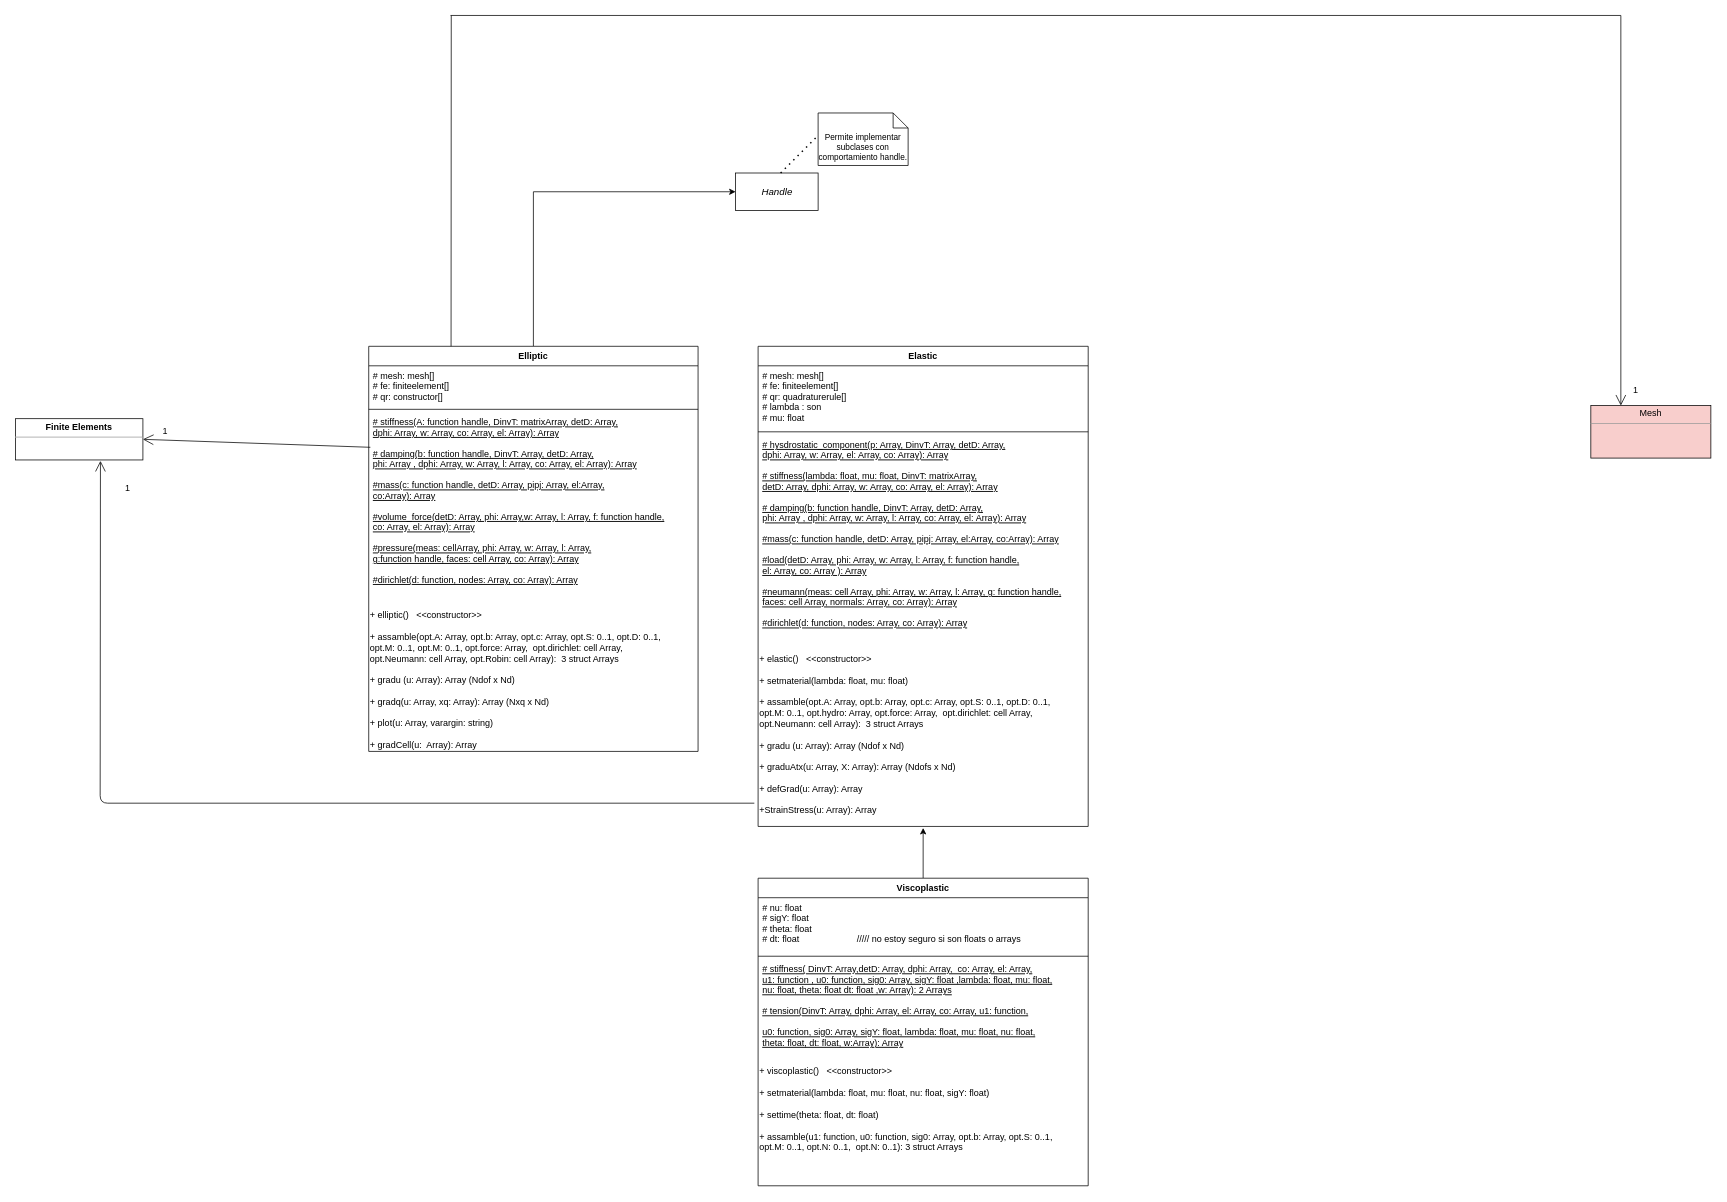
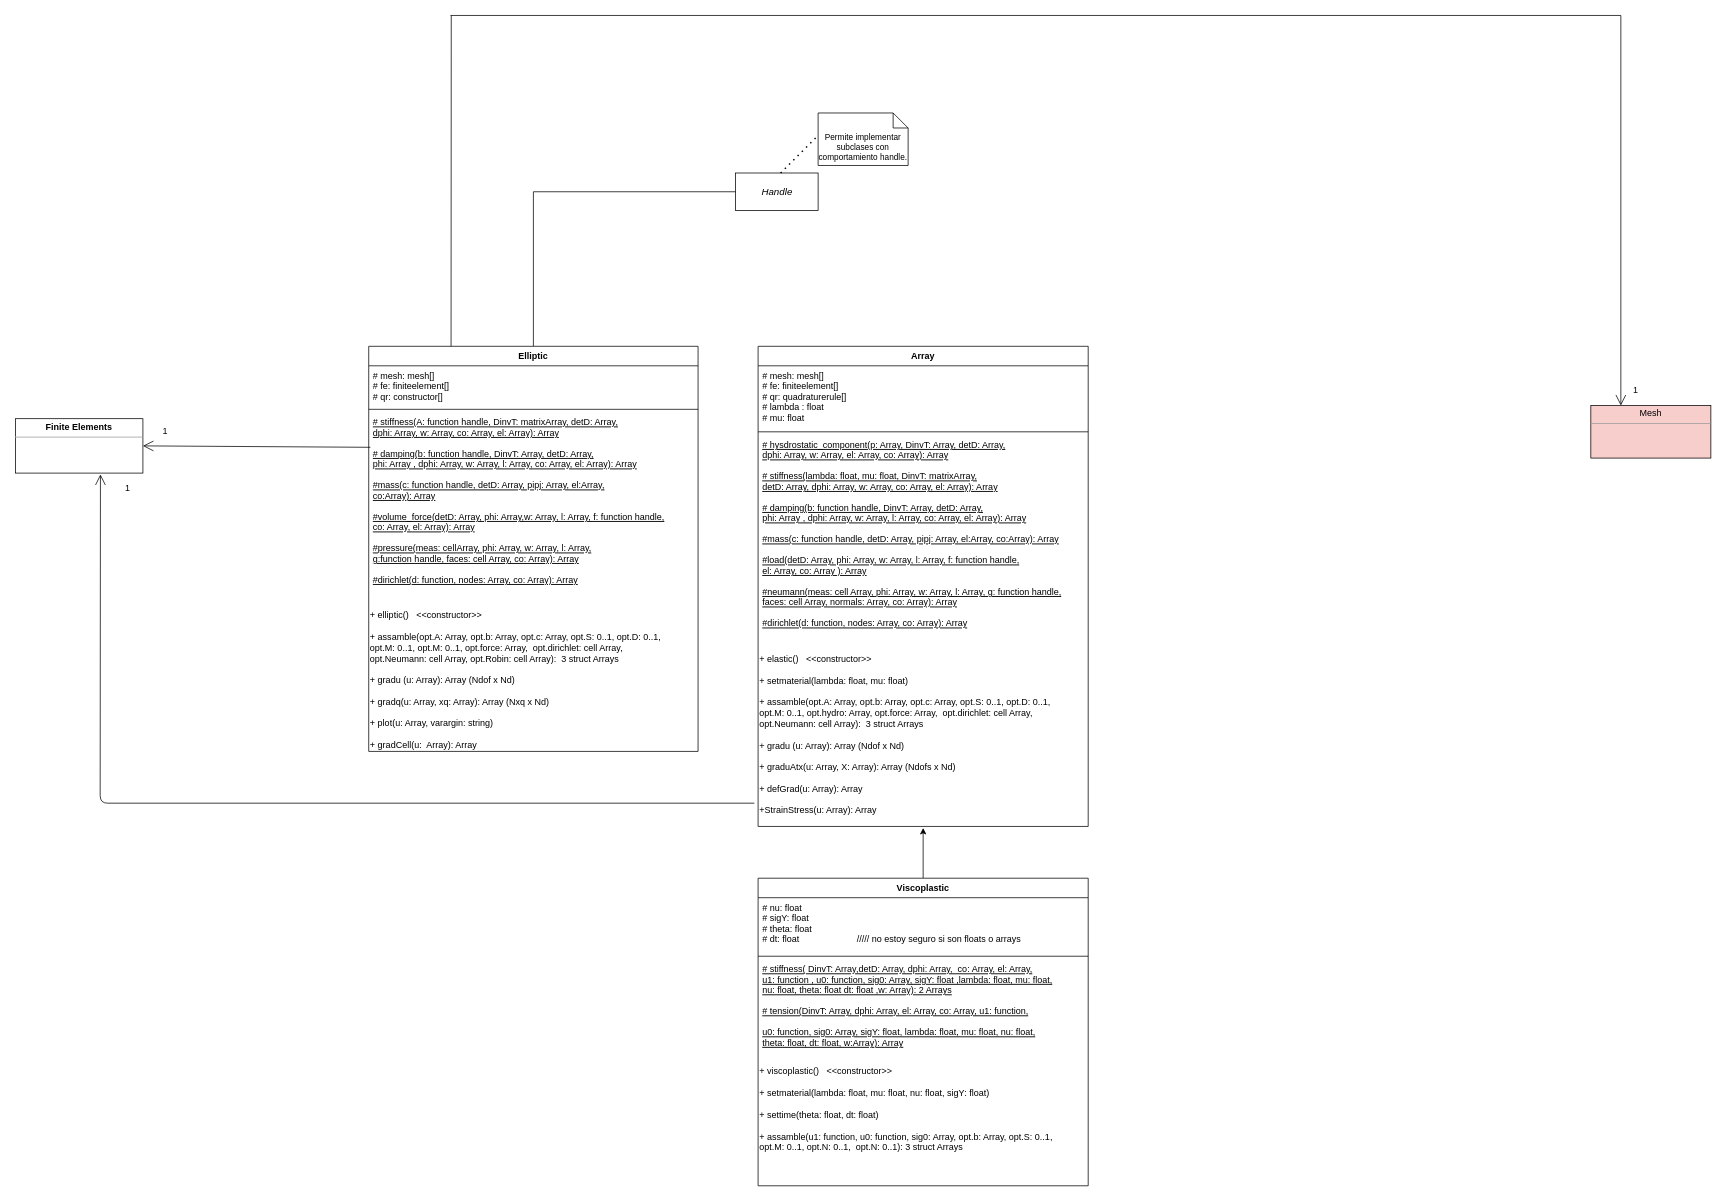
(729, 192) -> (731, 192)
(923, 356) -> (923, 356)
(794, 376) -> (794, 376)
(79, 439) -> (79, 446)
